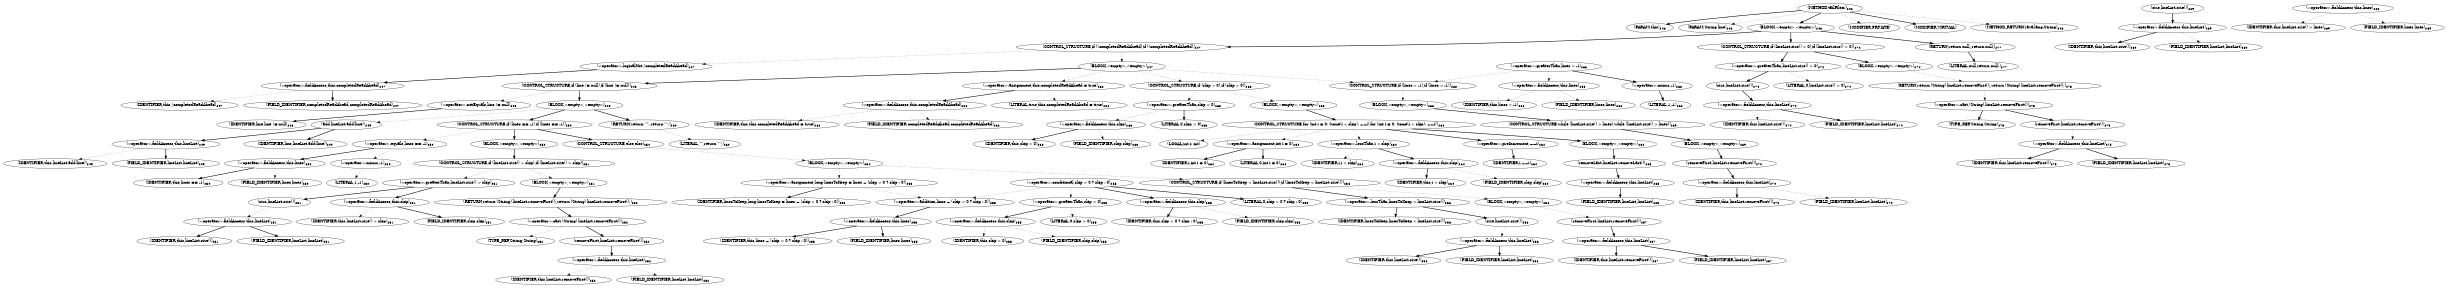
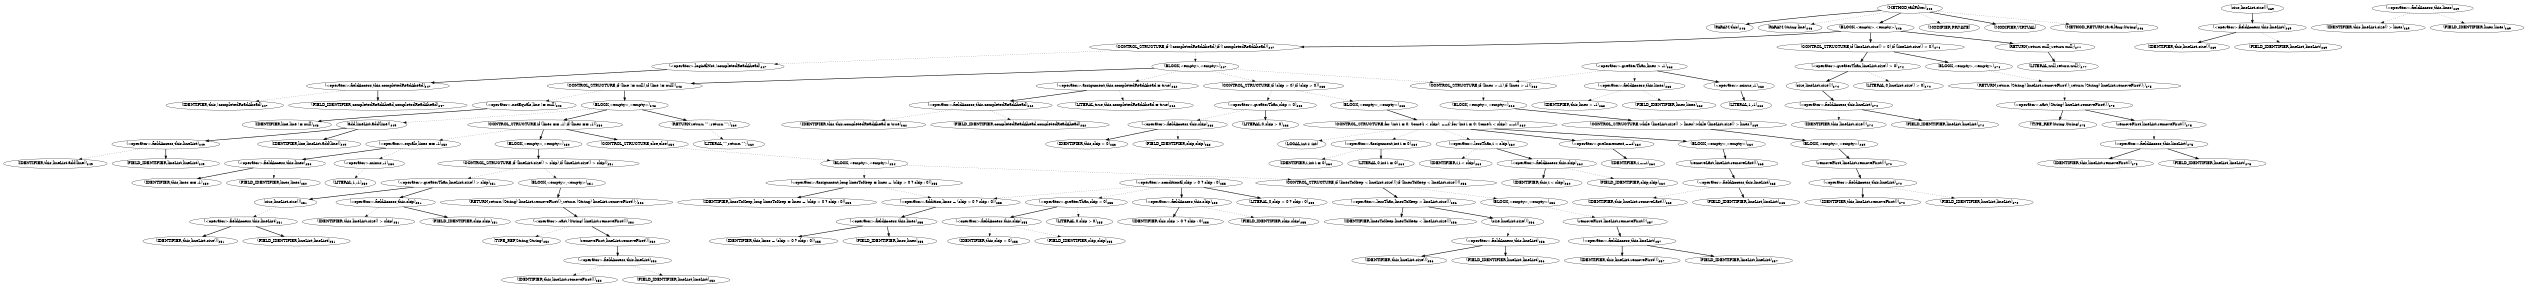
(1226, 154) -> (1344, 154)
none -> (1630, 202)
